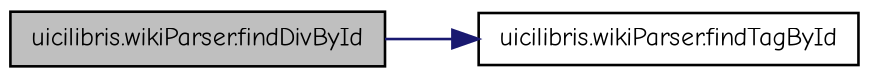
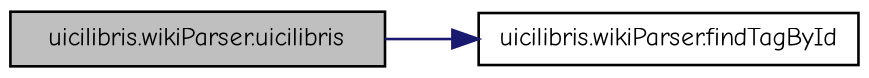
(198, 39) -> (198, 39)
